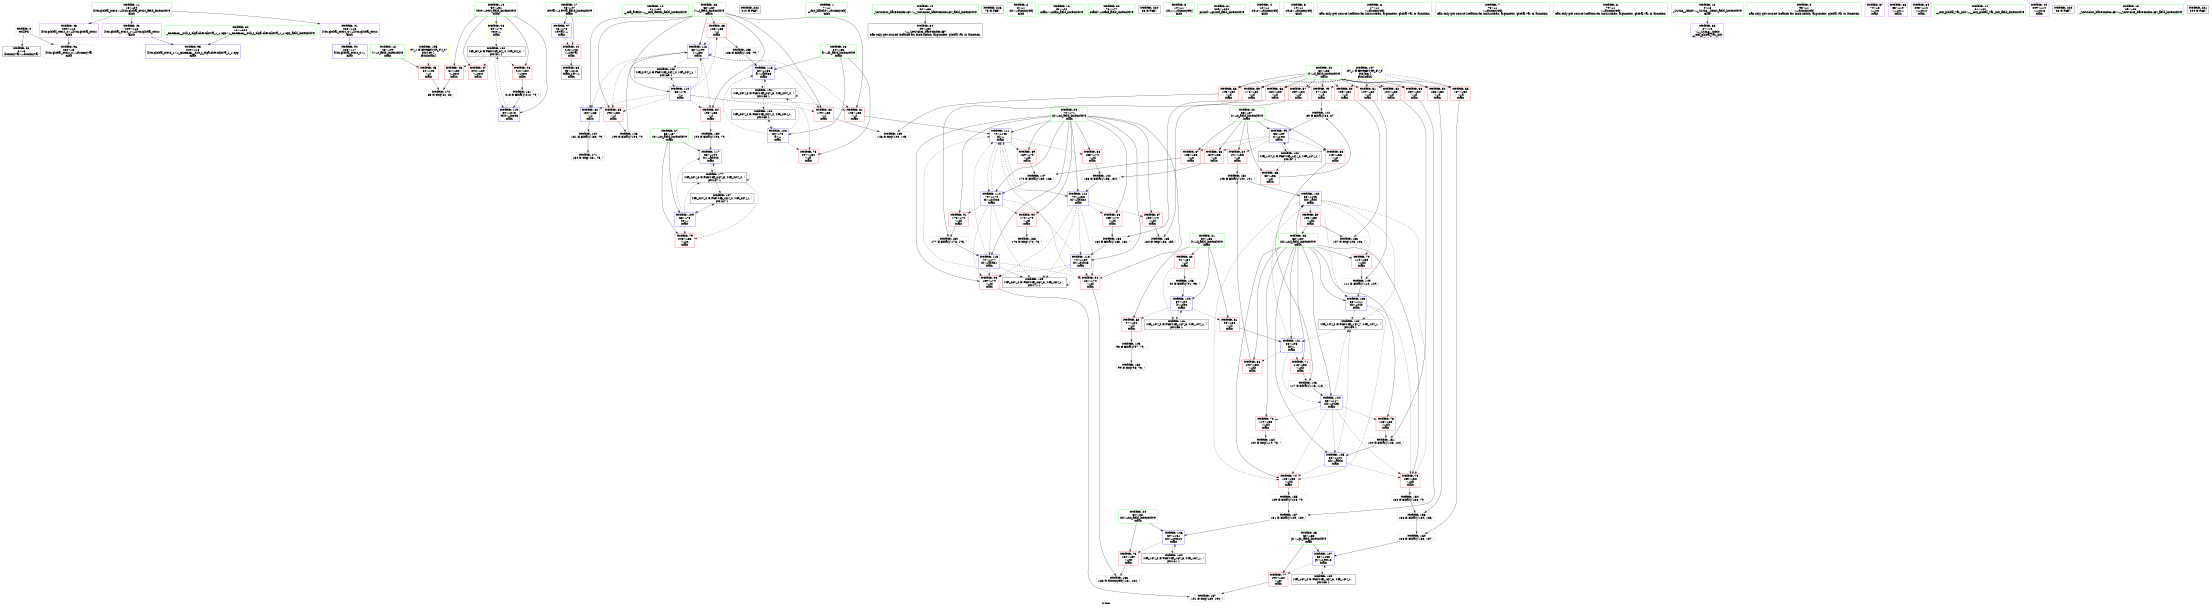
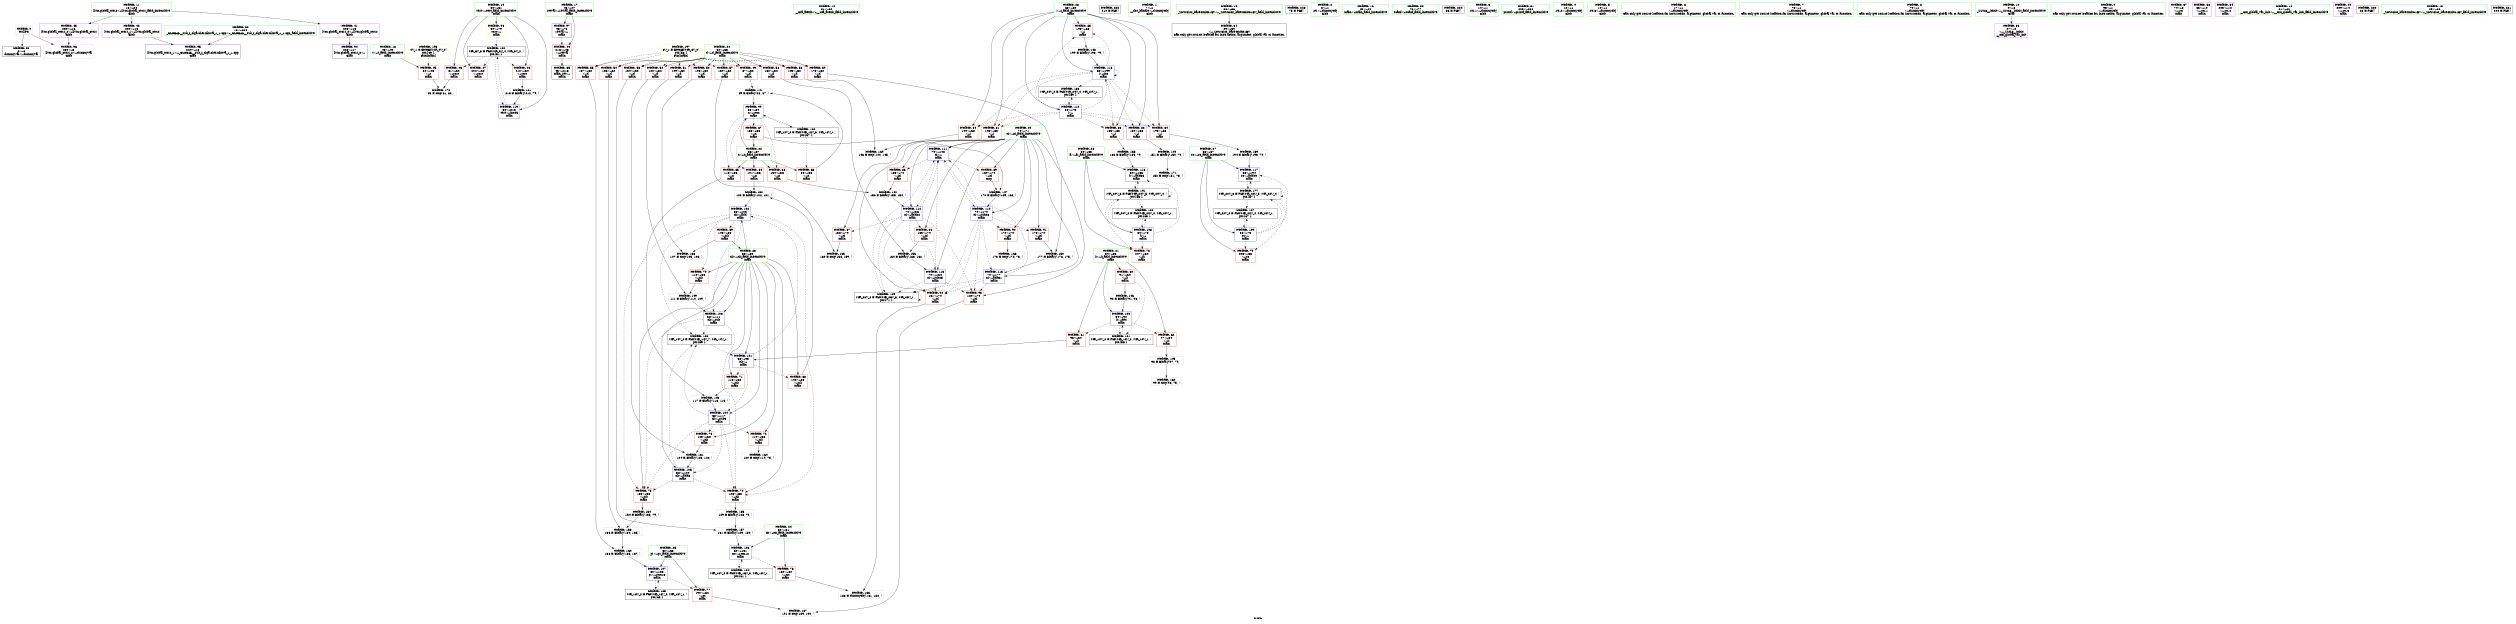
(708, 40) -> (1111, 101)
(1217, 134) -> (754, 142)
(1027, 161) -> (989, 179)
